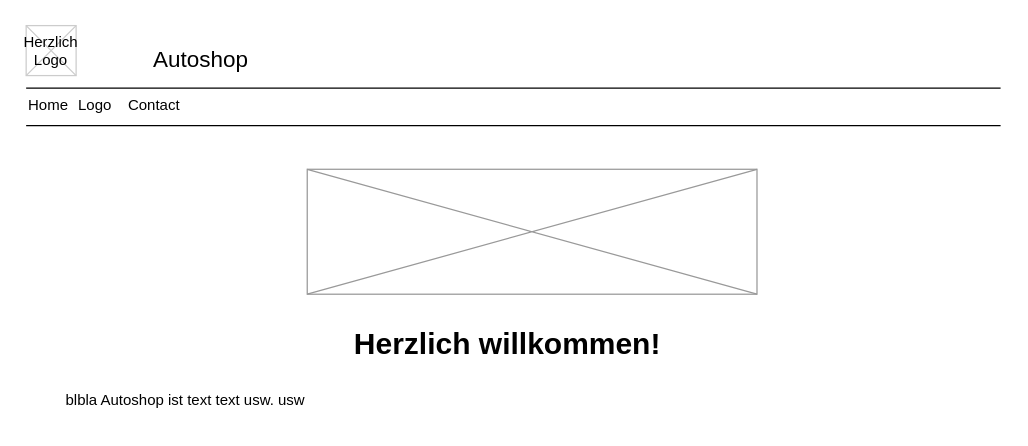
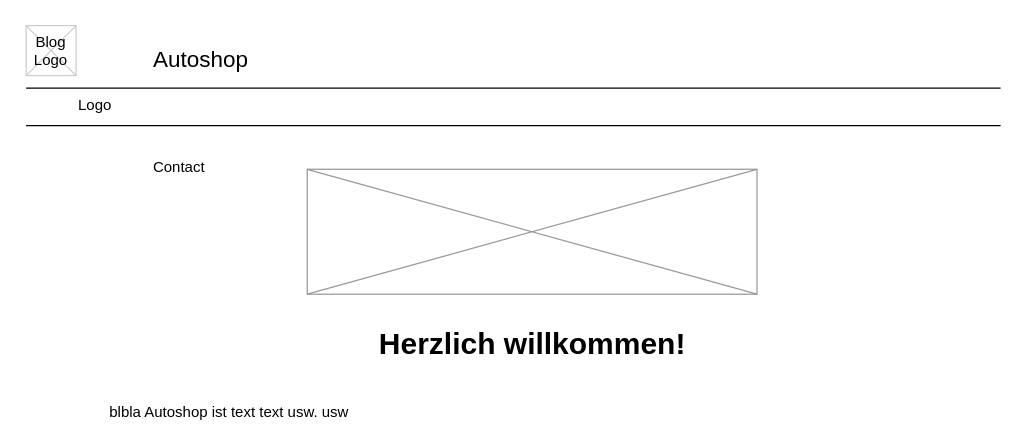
(50, 43) -> (50, 43)
(44, 107) -> none
(144, 107) -> (169, 169)
(507, 344) -> (532, 344)
(201, 401) -> (244, 413)
